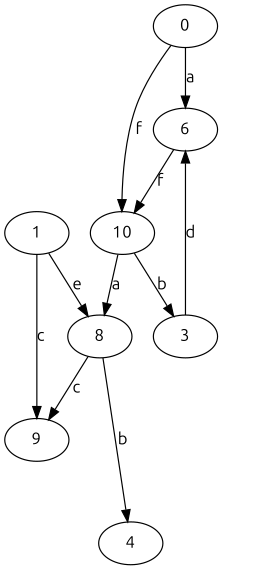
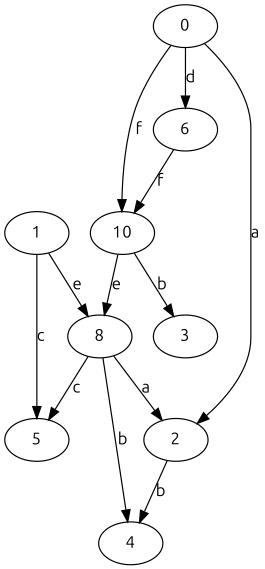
(191, 78) -> (191, 78)
(185, 239) -> none
(117, 285) -> (117, 285)
(37, 440) -> (37, 440)
none -> (176, 440)
